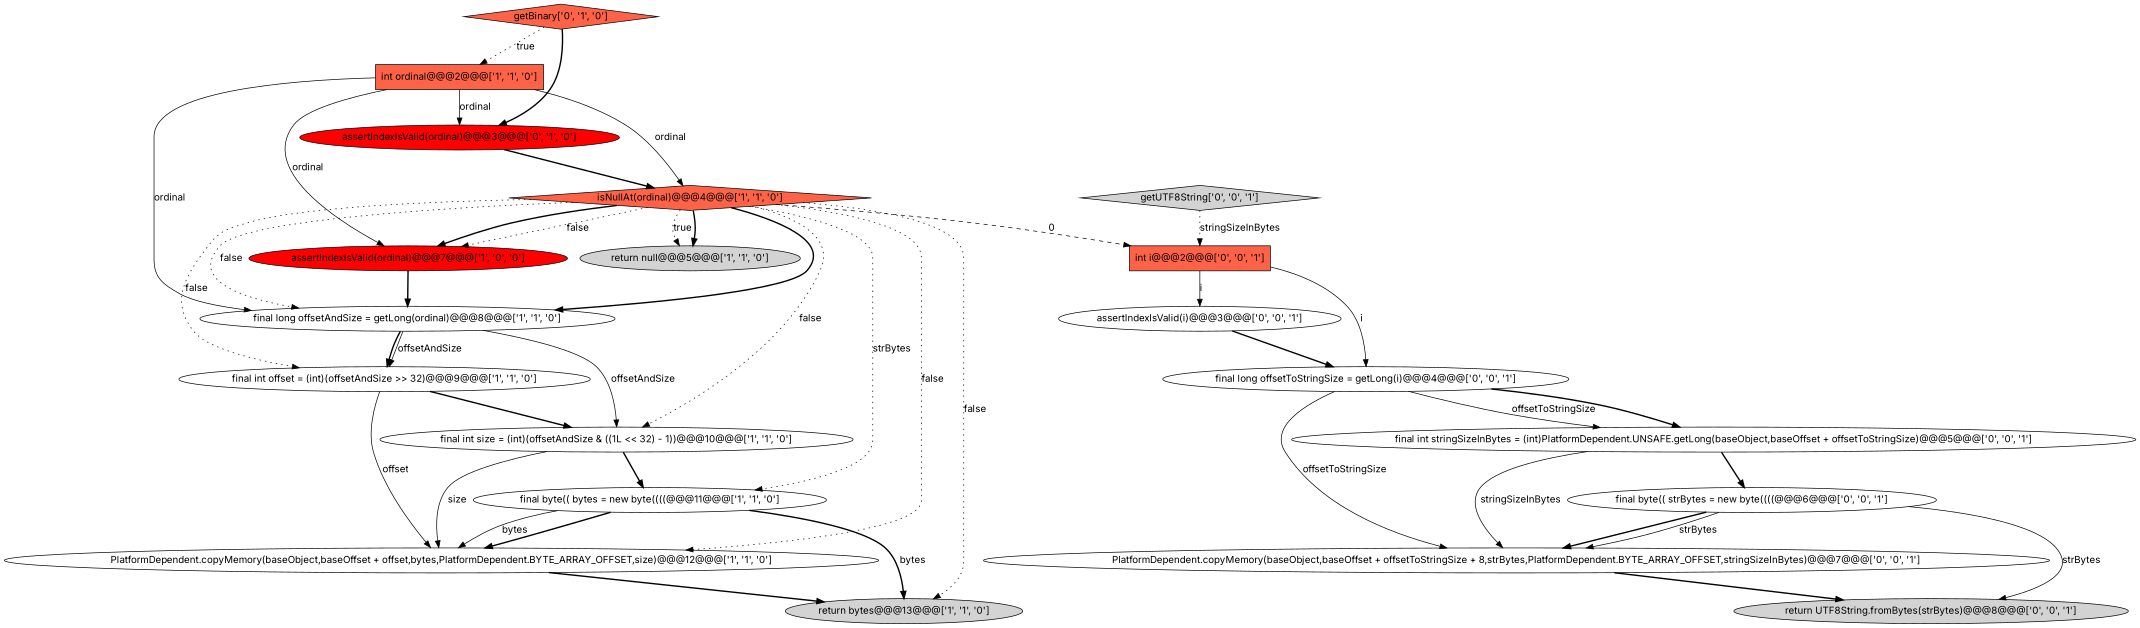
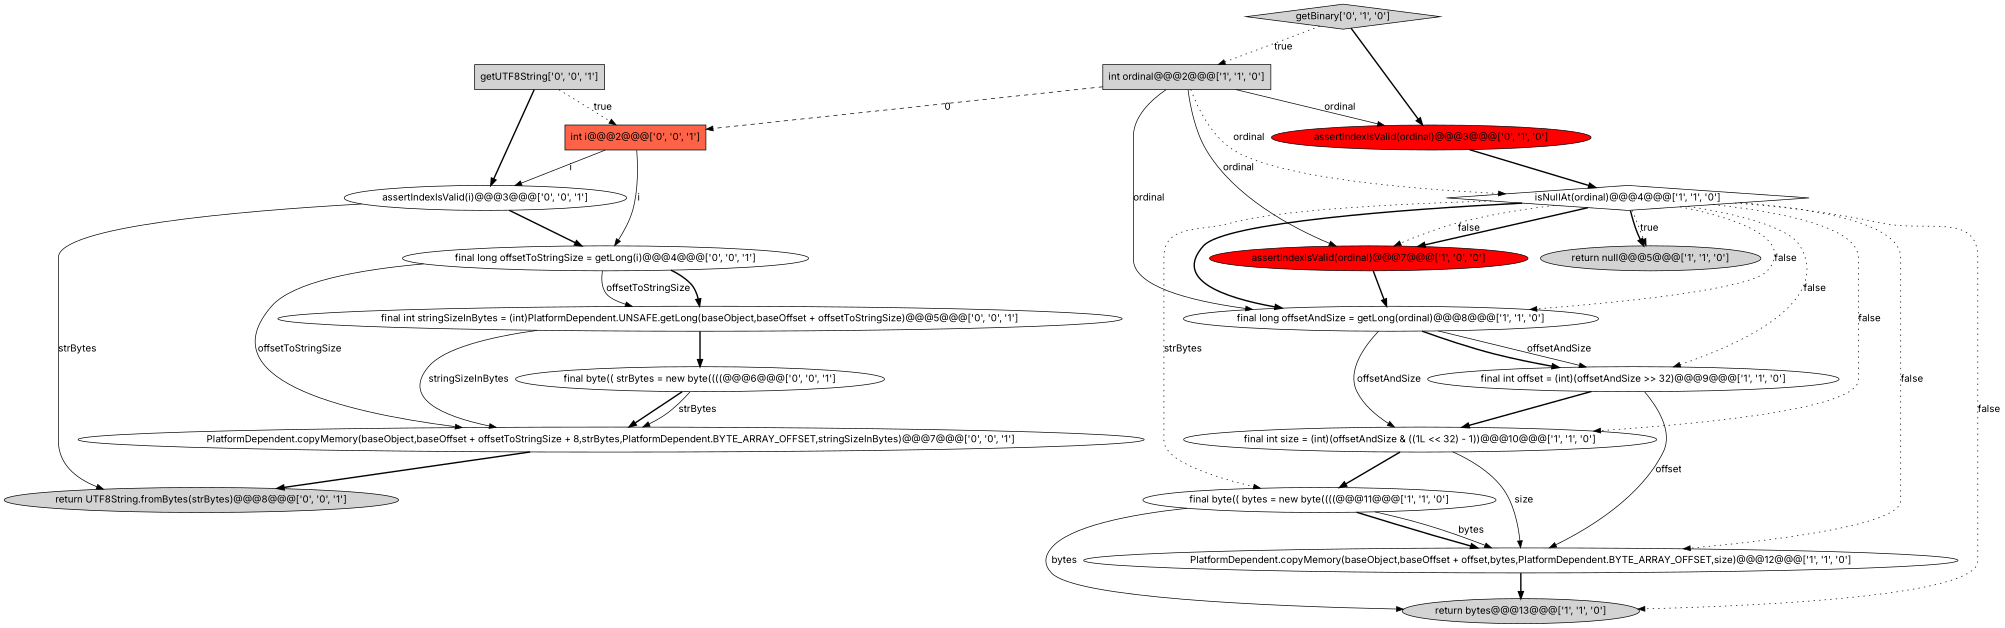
(561, 17) -> (1343, 17)
(460, 77) -> (1187, 77)
(616, 120) -> (1327, 177)
none -> (514, 134)
(690, 198) -> (1628, 198)
(1200, 198) -> (540, 77)
(950, 220) -> (908, 108)
(1240, 228) -> (603, 107)
(843, 528) -> (1137, 595)
(2027, 530) -> (84, 239)
